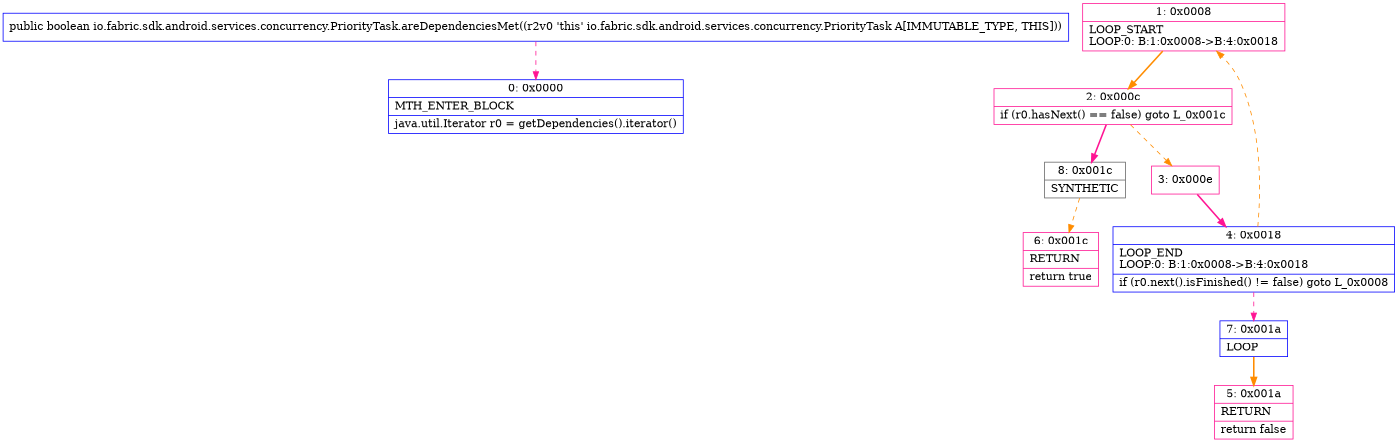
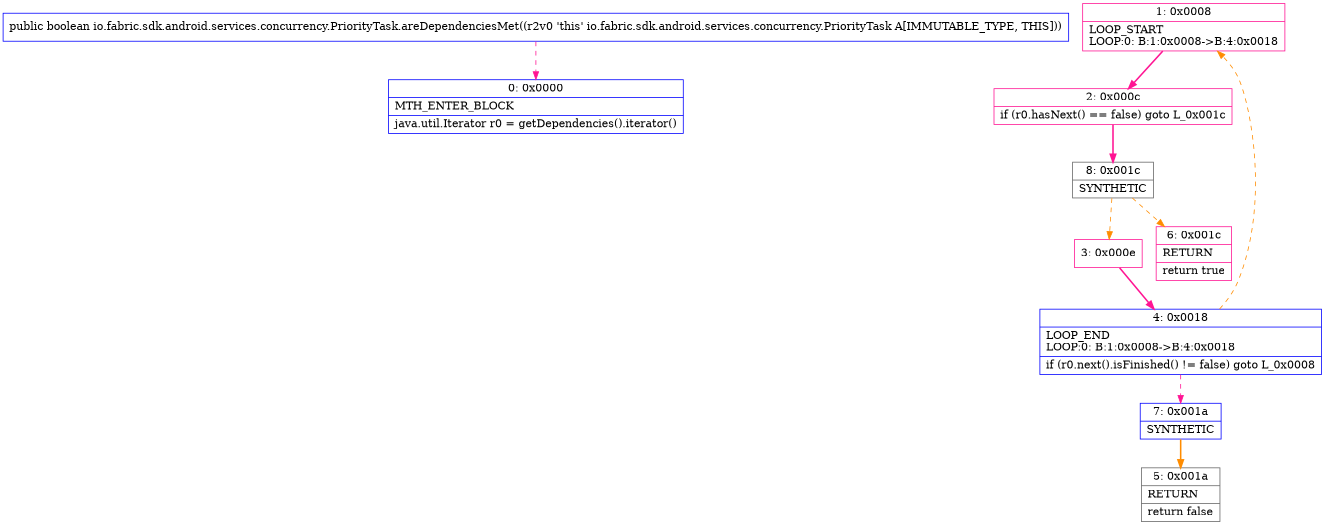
(1148, 67) -> (1148, 67)
(1148, 142) -> (1111, 215)
(1242, 347) -> (1181, 430)
(1254, 412) -> (1181, 495)
